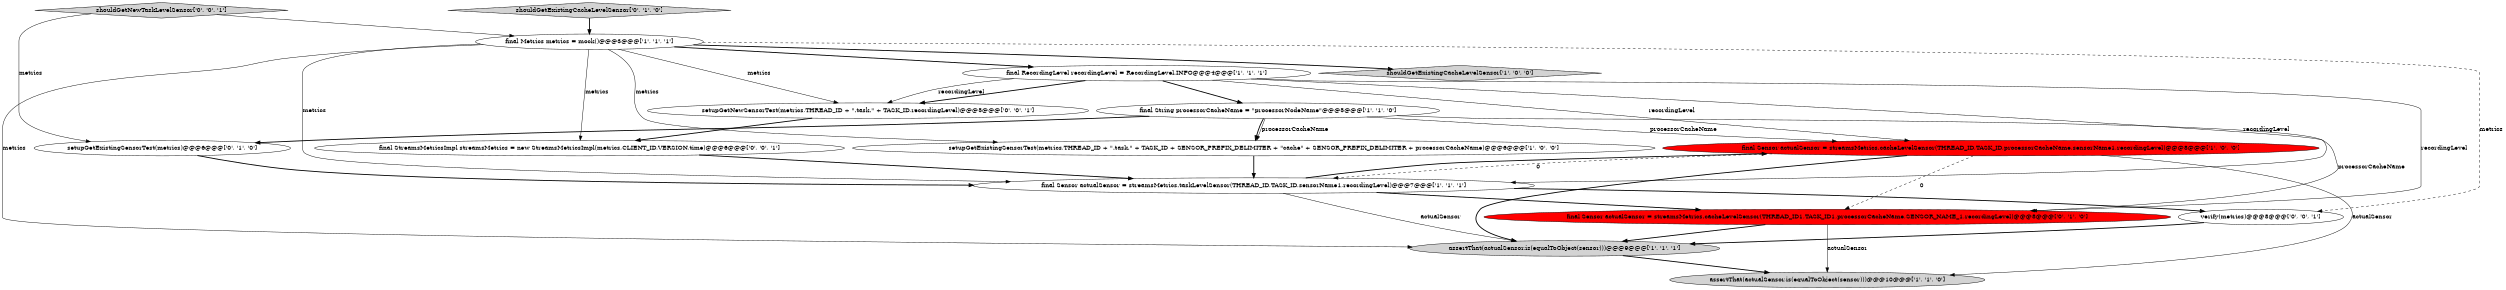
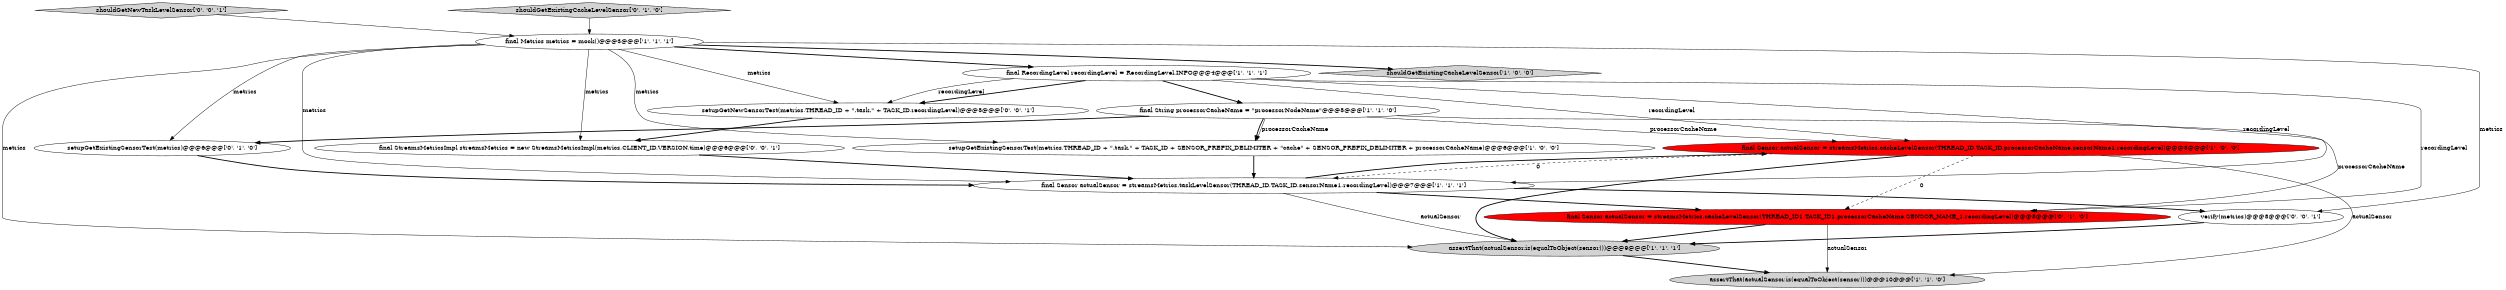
(589, 24) -> (589, 24)
(1728, 50) -> (1728, 50)
(19, 74) -> (284, 62)
